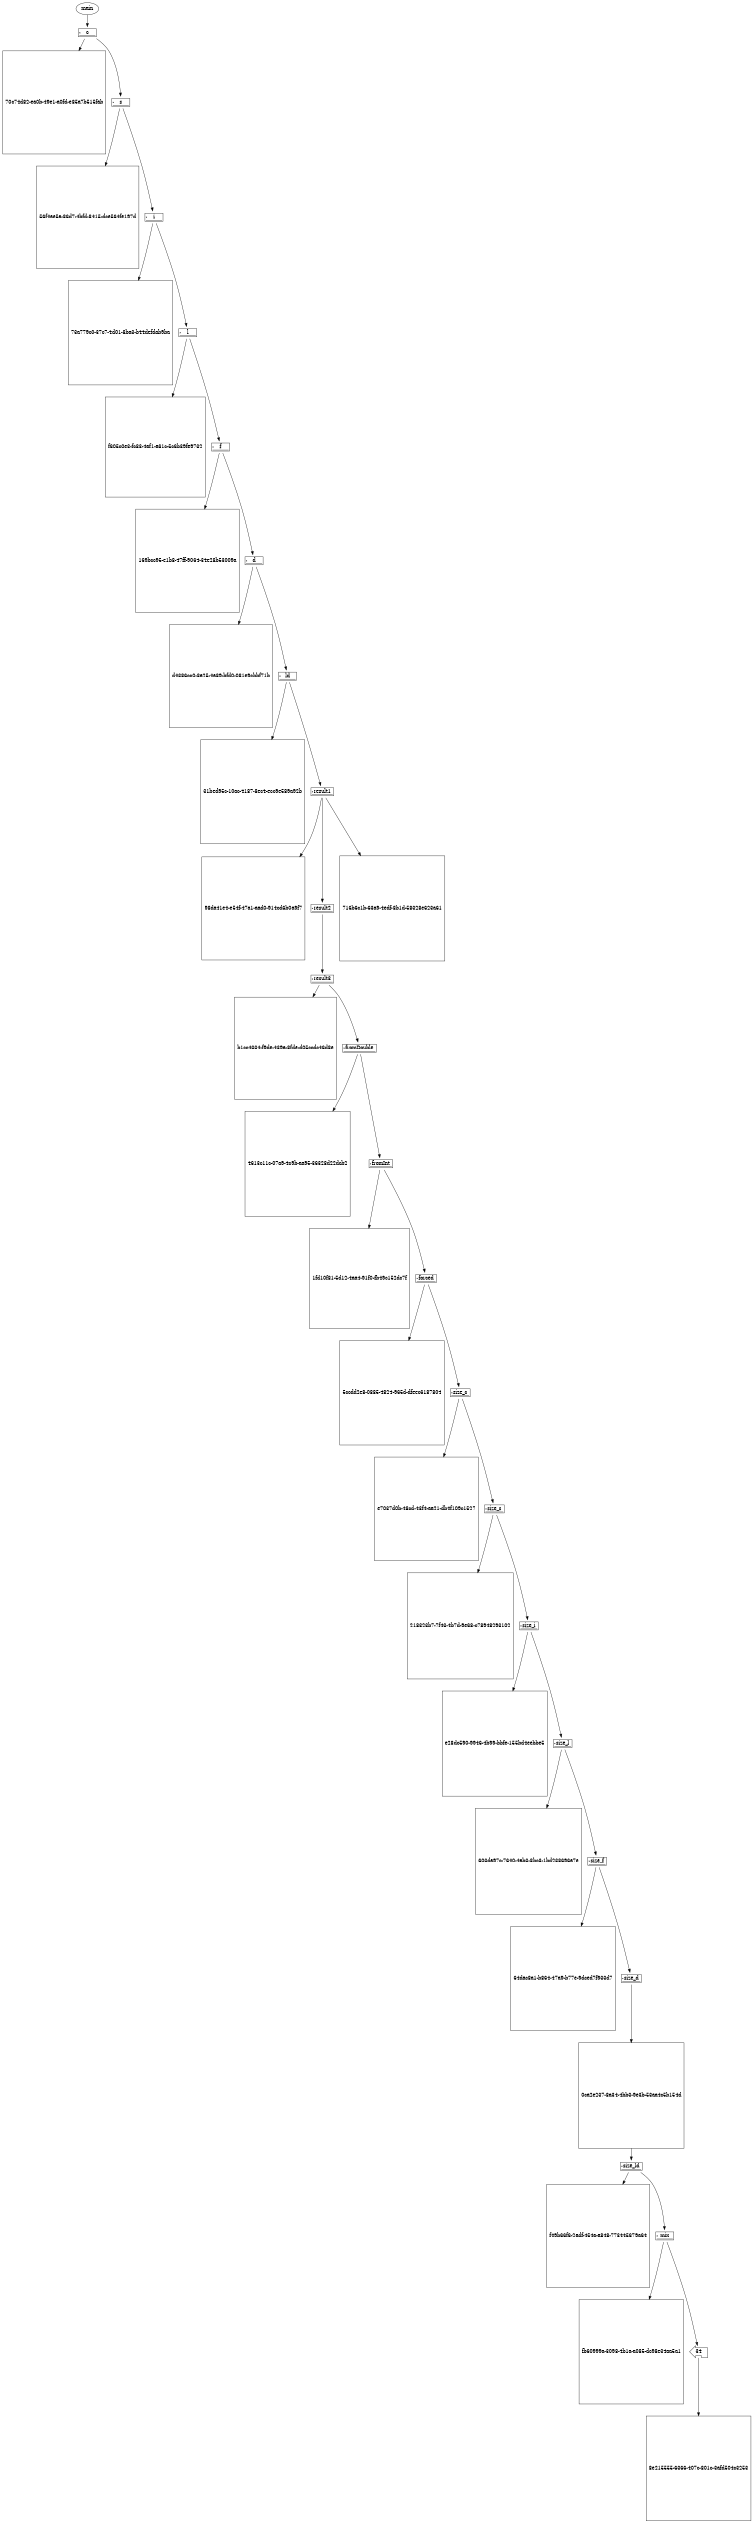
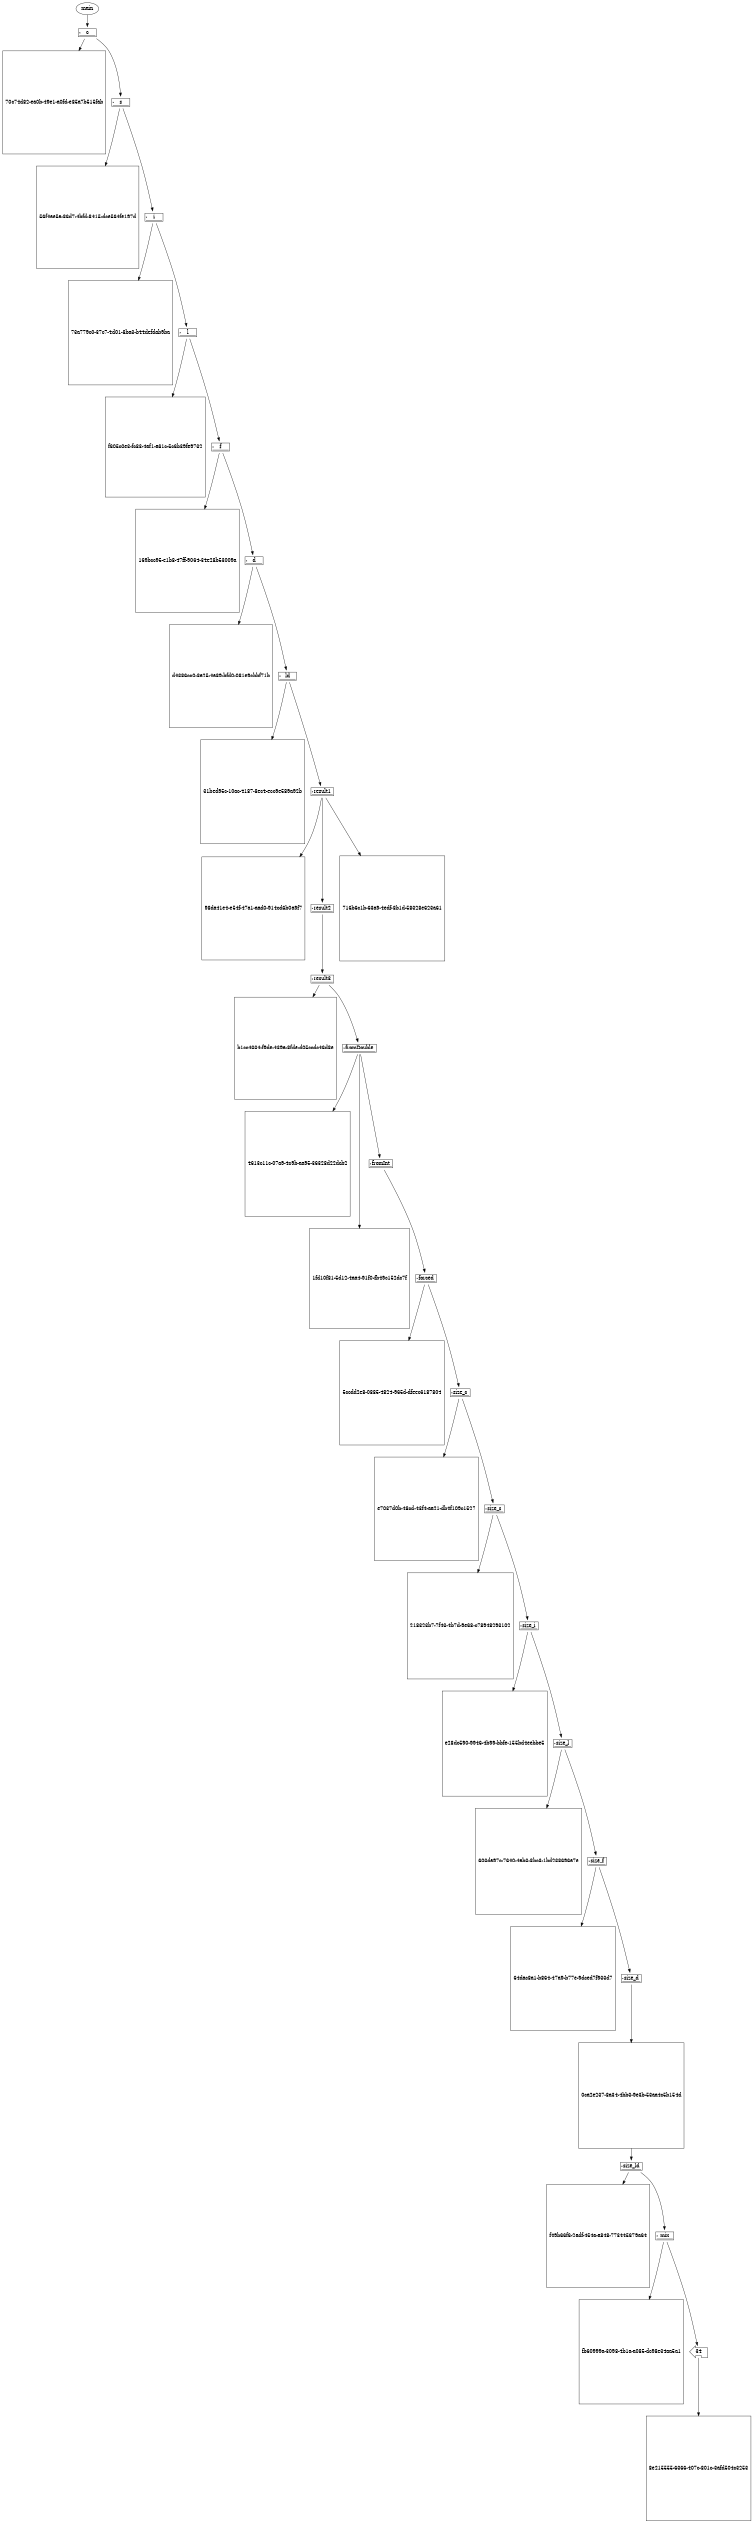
(375, 1197) -> (359, 1140)
